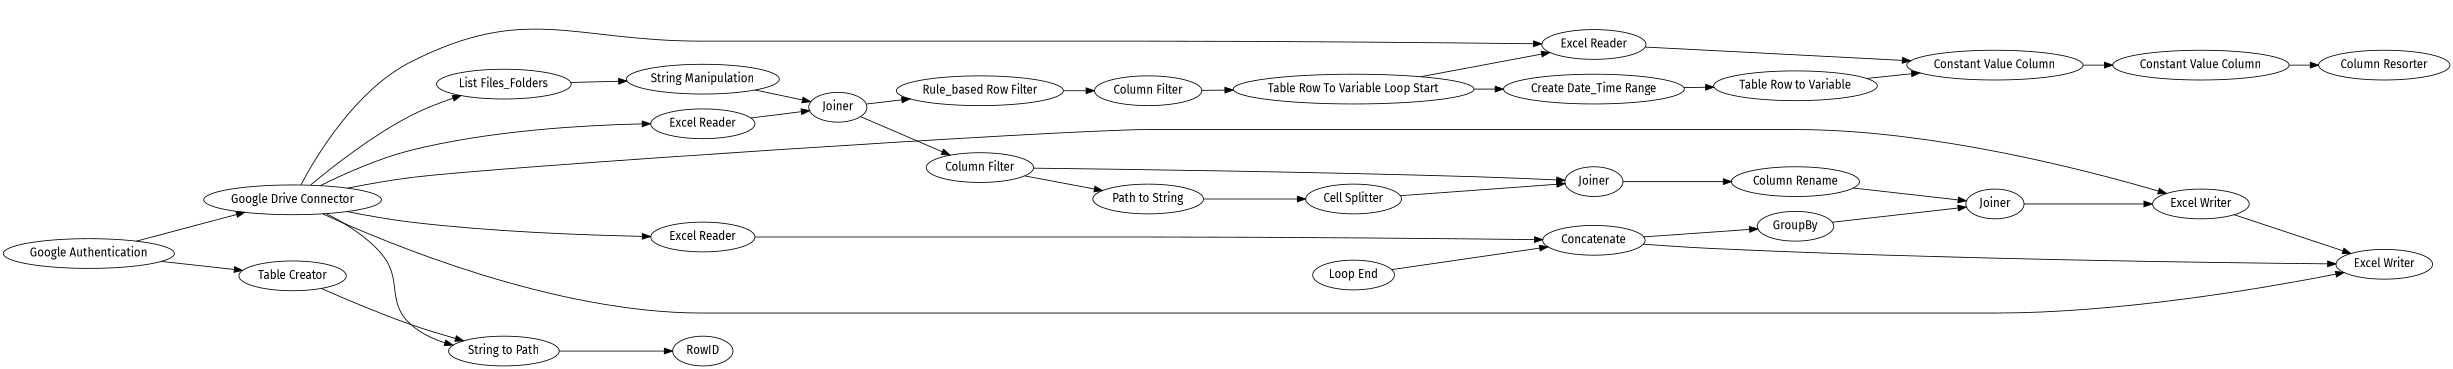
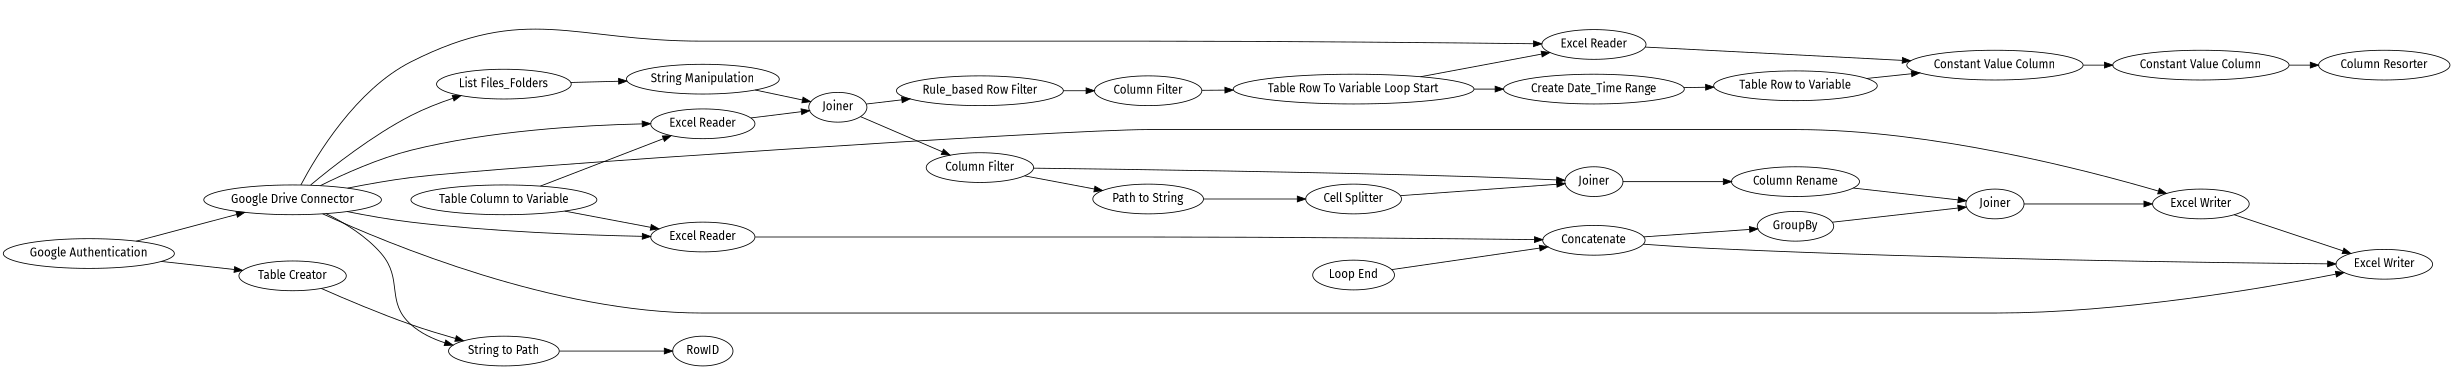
none -> (504, 200)
